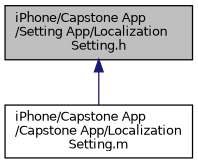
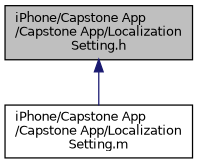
(99, 33) -> (99, 33)
